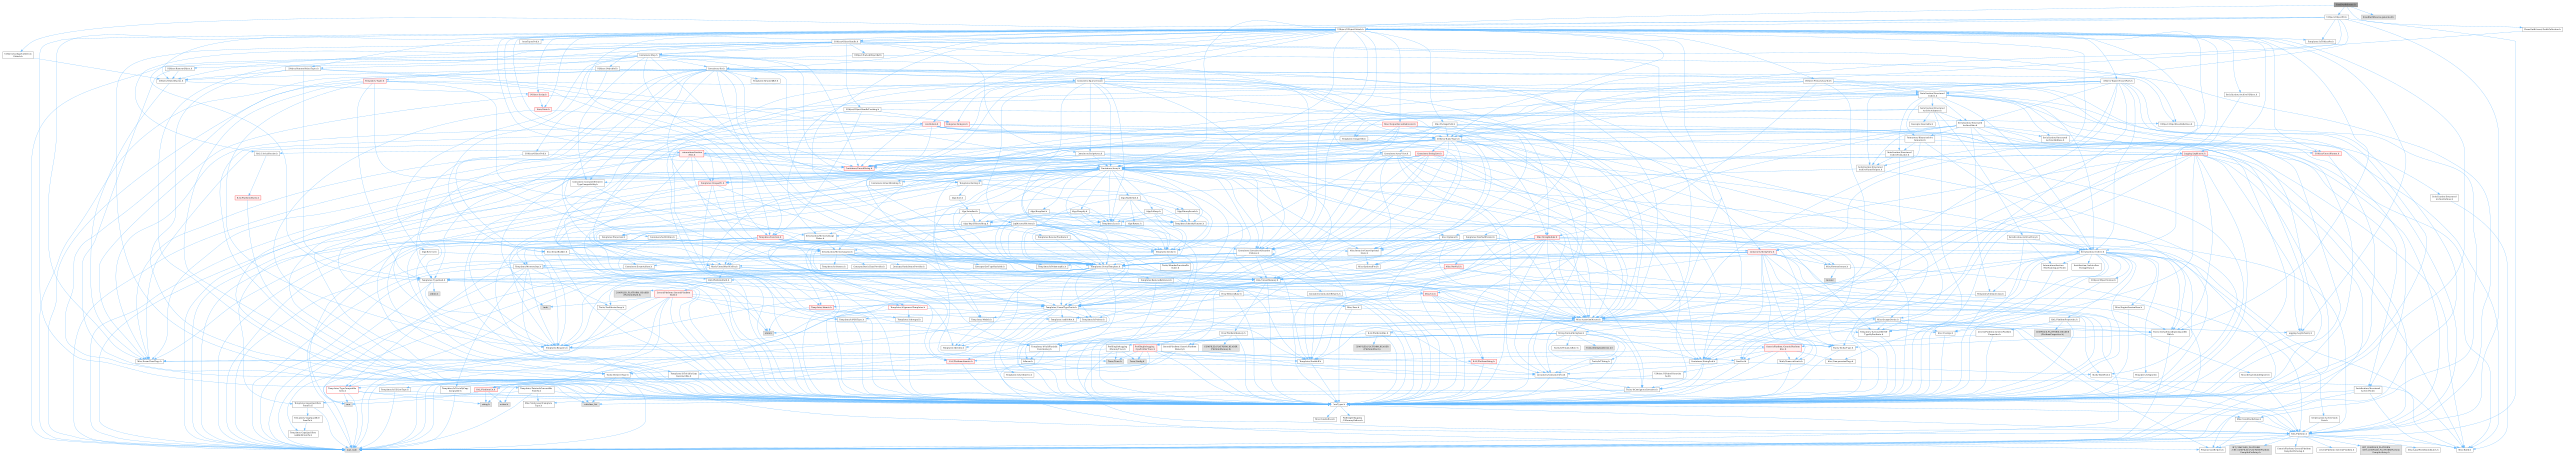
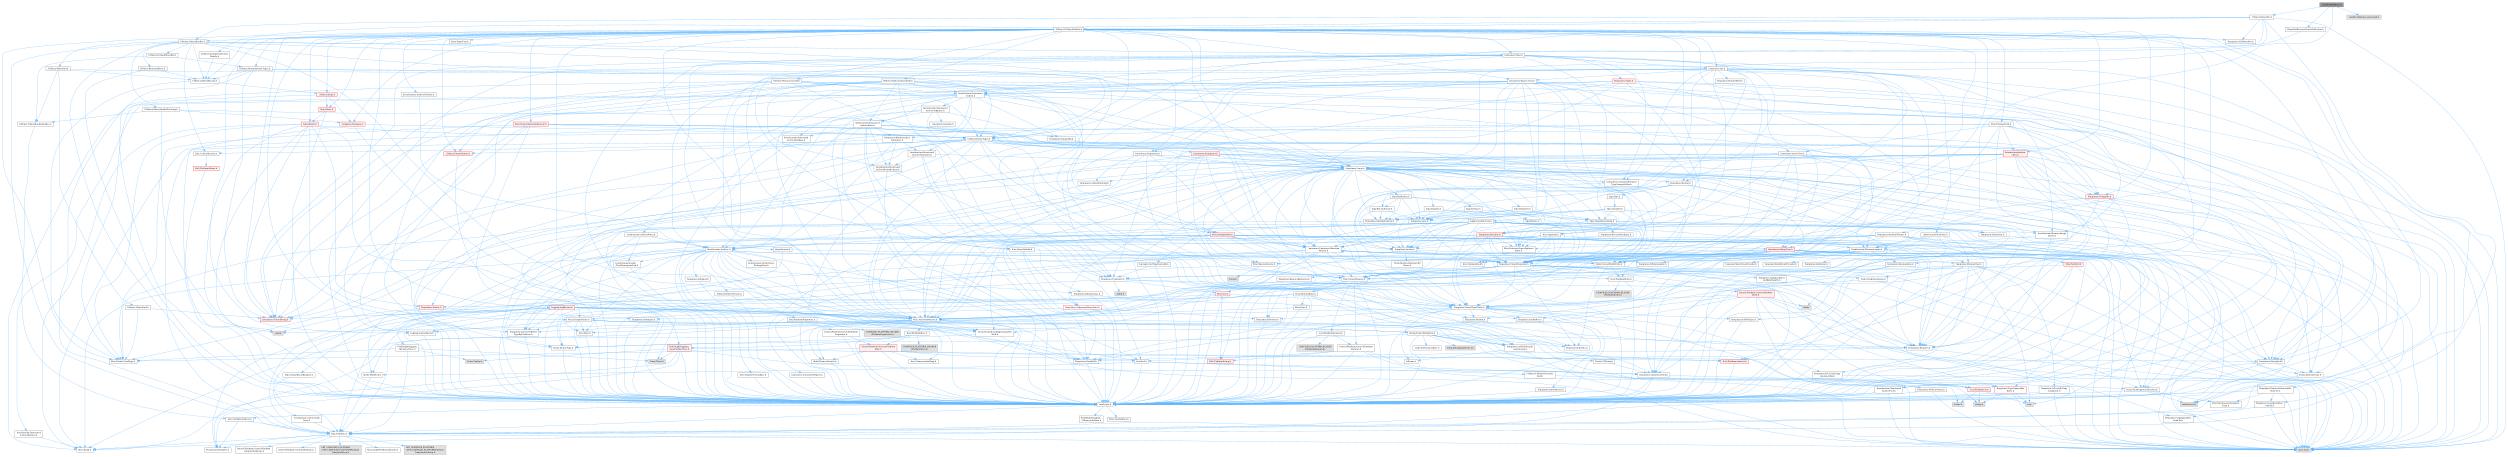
(1559, 133) -> none
(1945, 333) -> (585, 333)
(306, 426) -> (1988, 365)
